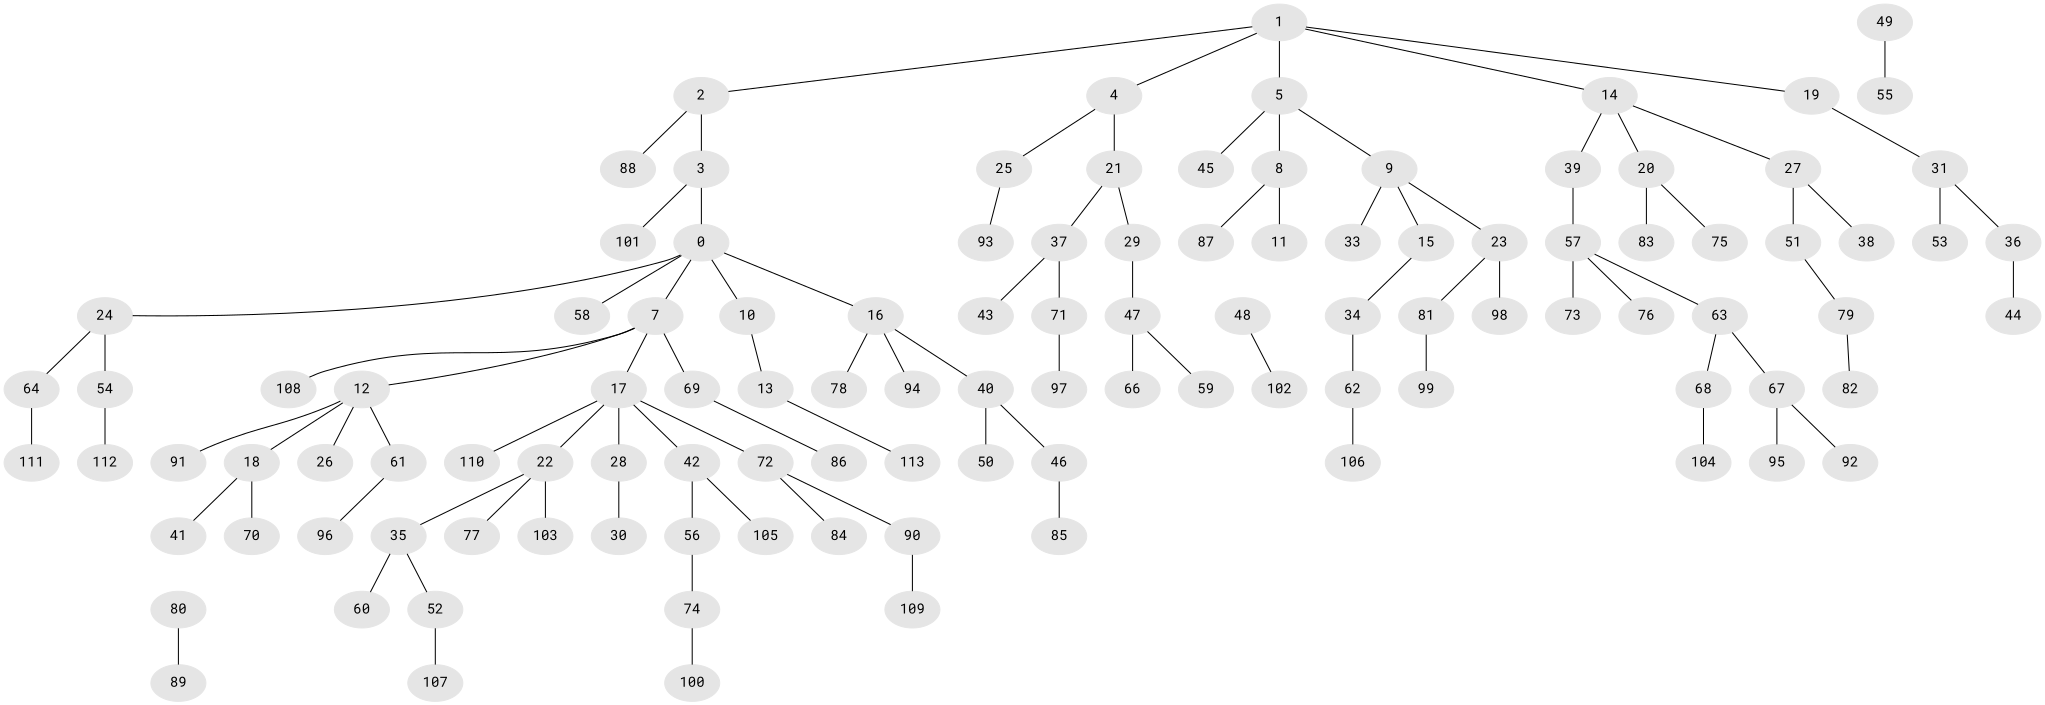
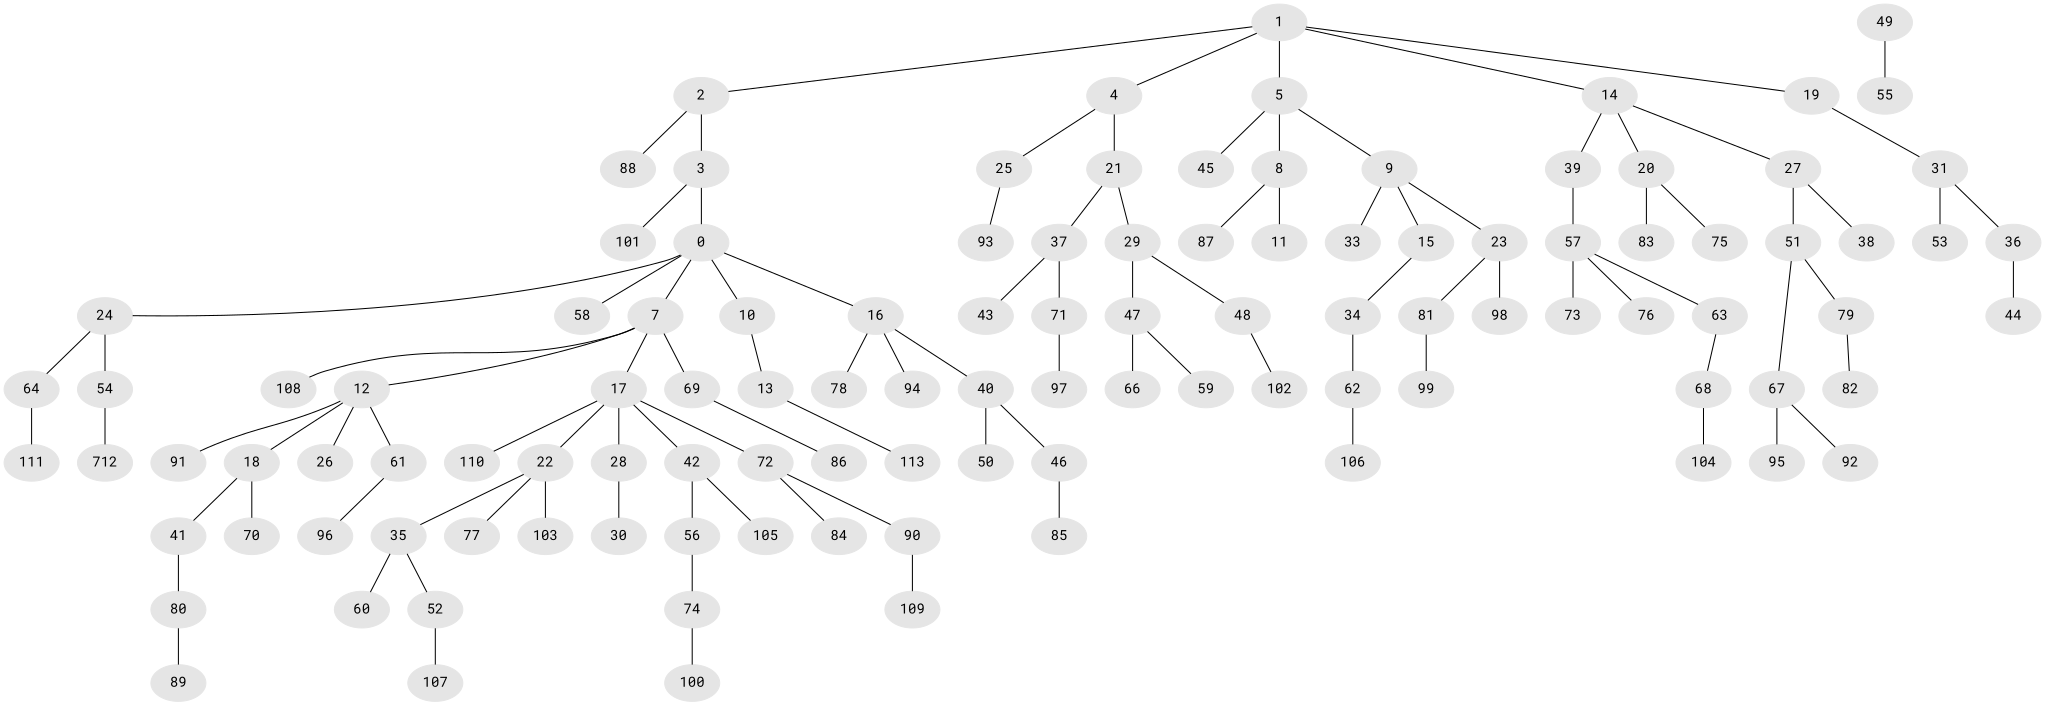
none -> (1188, 279)
(1748, 353) -> (1785, 316)
(105, 463) -> (105, 463)
none -> (178, 573)
